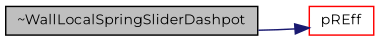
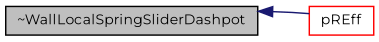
(277, 30) -> (291, 12)
